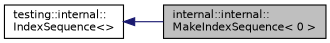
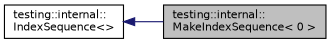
(245, 22) -> (245, 22)
